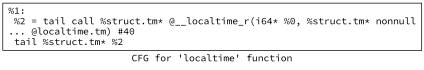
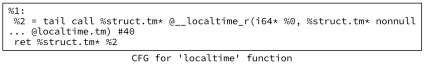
(66, 42) -> (63, 42)
